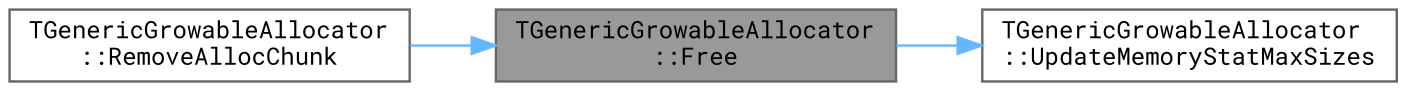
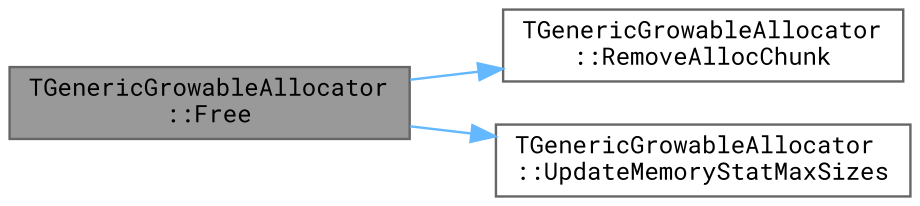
(441, 46) -> (444, 76)
